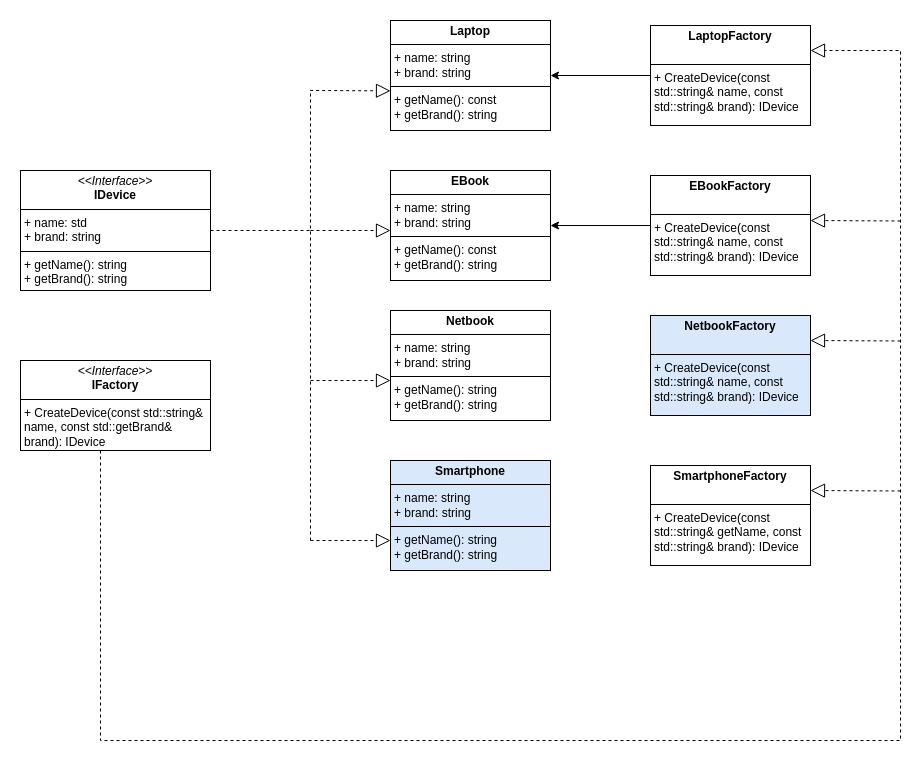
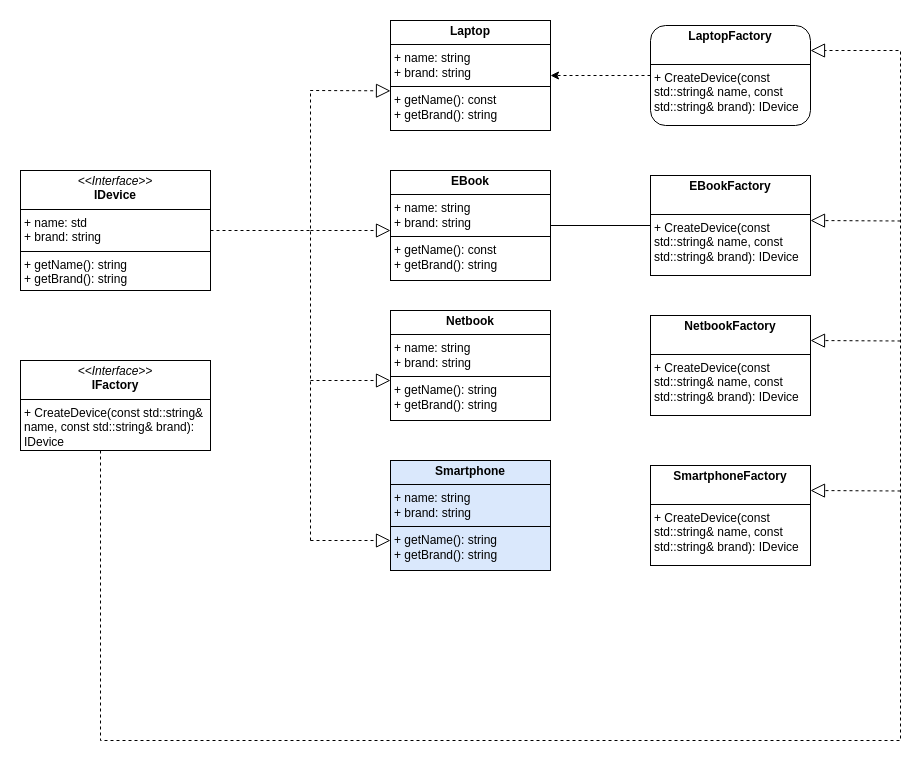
(604, 76) -> (604, 76)
(731, 76) -> (731, 76)
(559, 226) -> (557, 226)
(731, 366) -> (731, 366)
(117, 397) -> (117, 397)
(732, 494) -> (732, 494)
